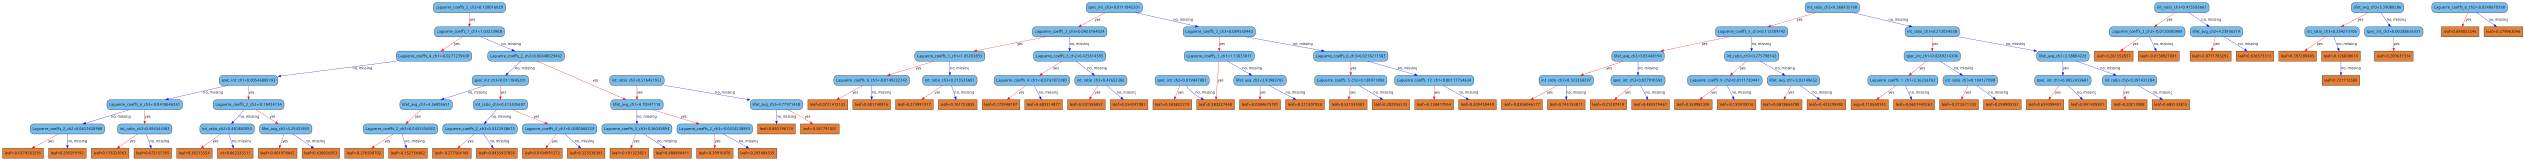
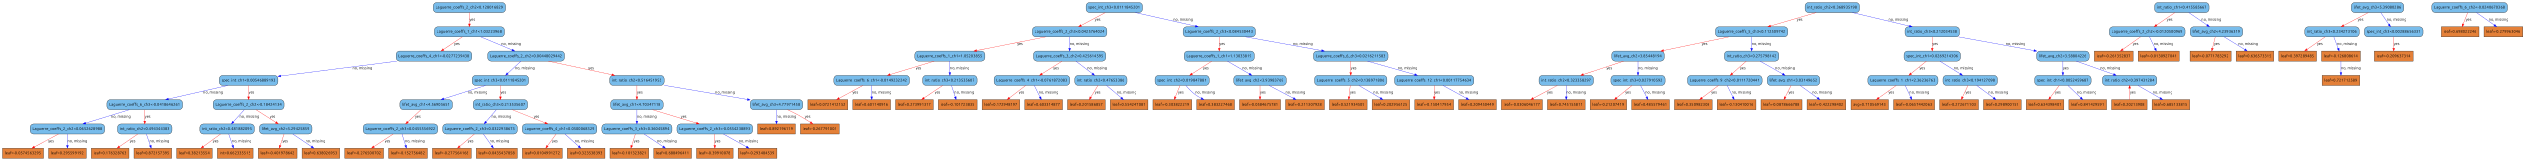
(1218, 79) -> (1202, 68)
(580, 80) -> (580, 68)
(2124, 91) -> (2130, 94)
